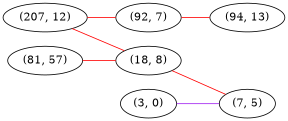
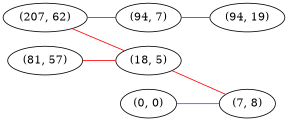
(45, 18) -> (45, 18)
(149, 18) -> (149, 18)
(247, 18) -> (247, 18)
(149, 61) -> (149, 61)
(149, 104) -> (149, 104)
(247, 104) -> (247, 104)
